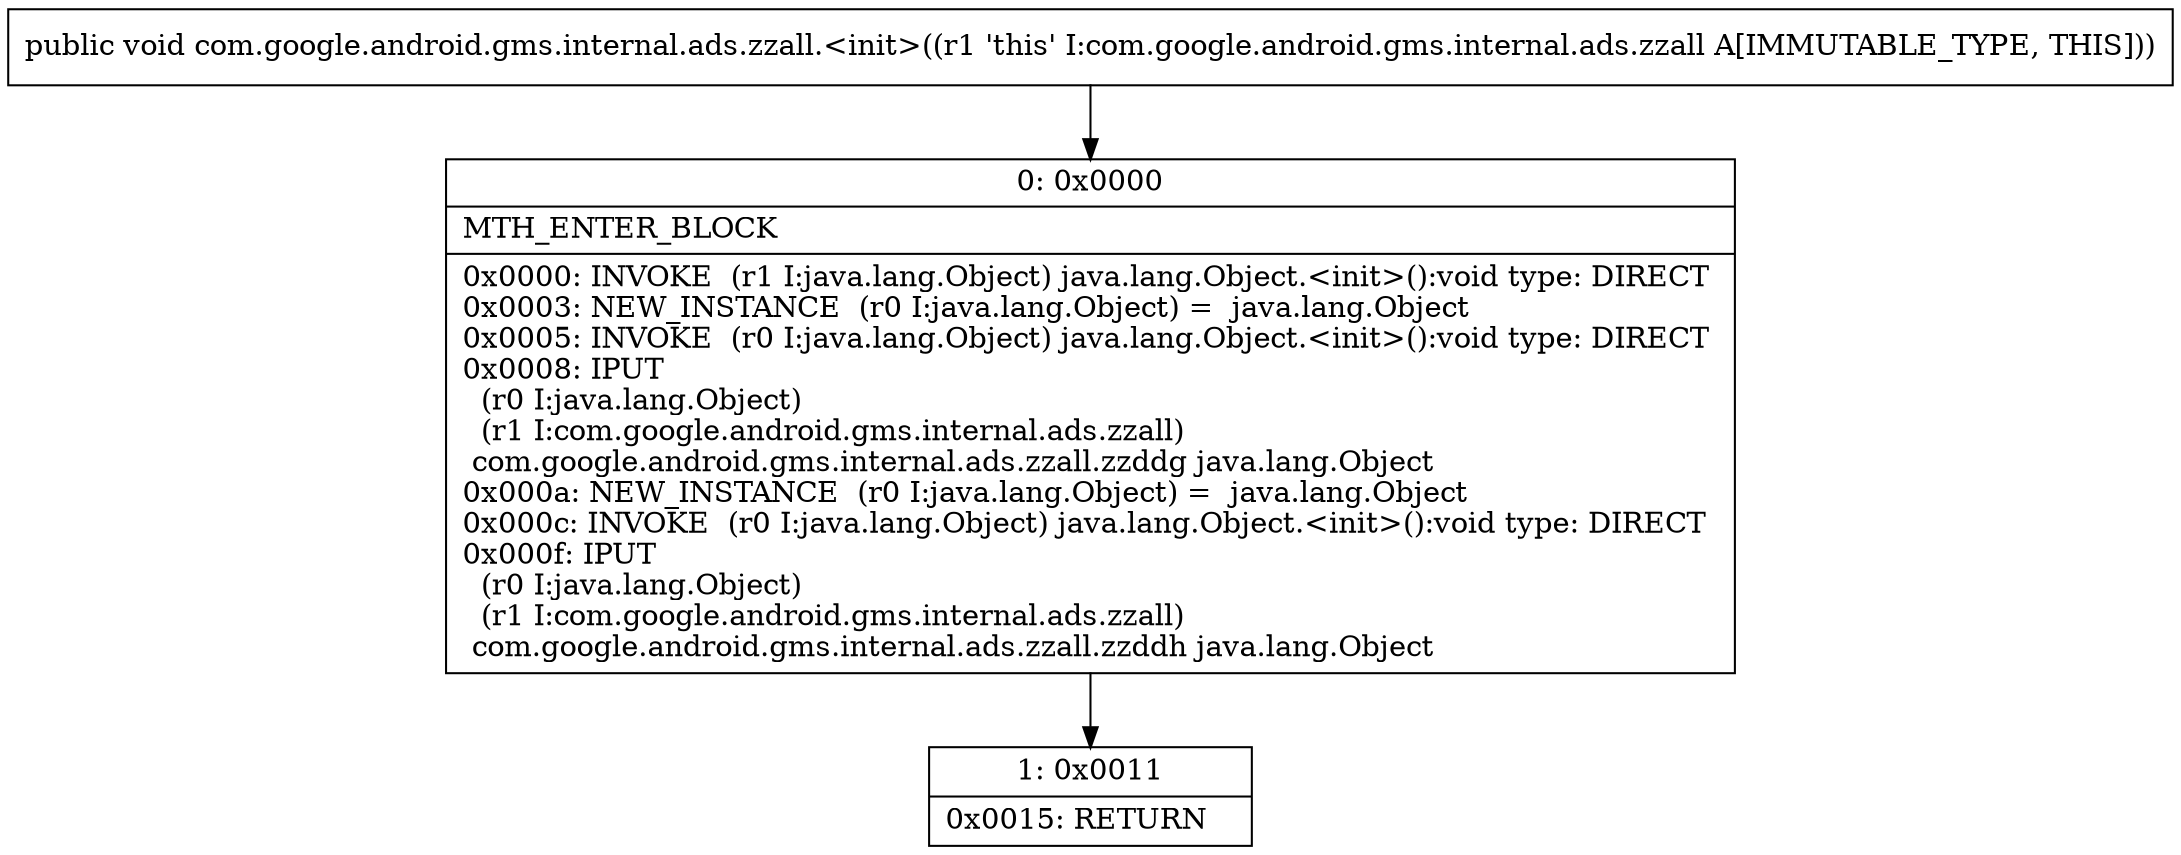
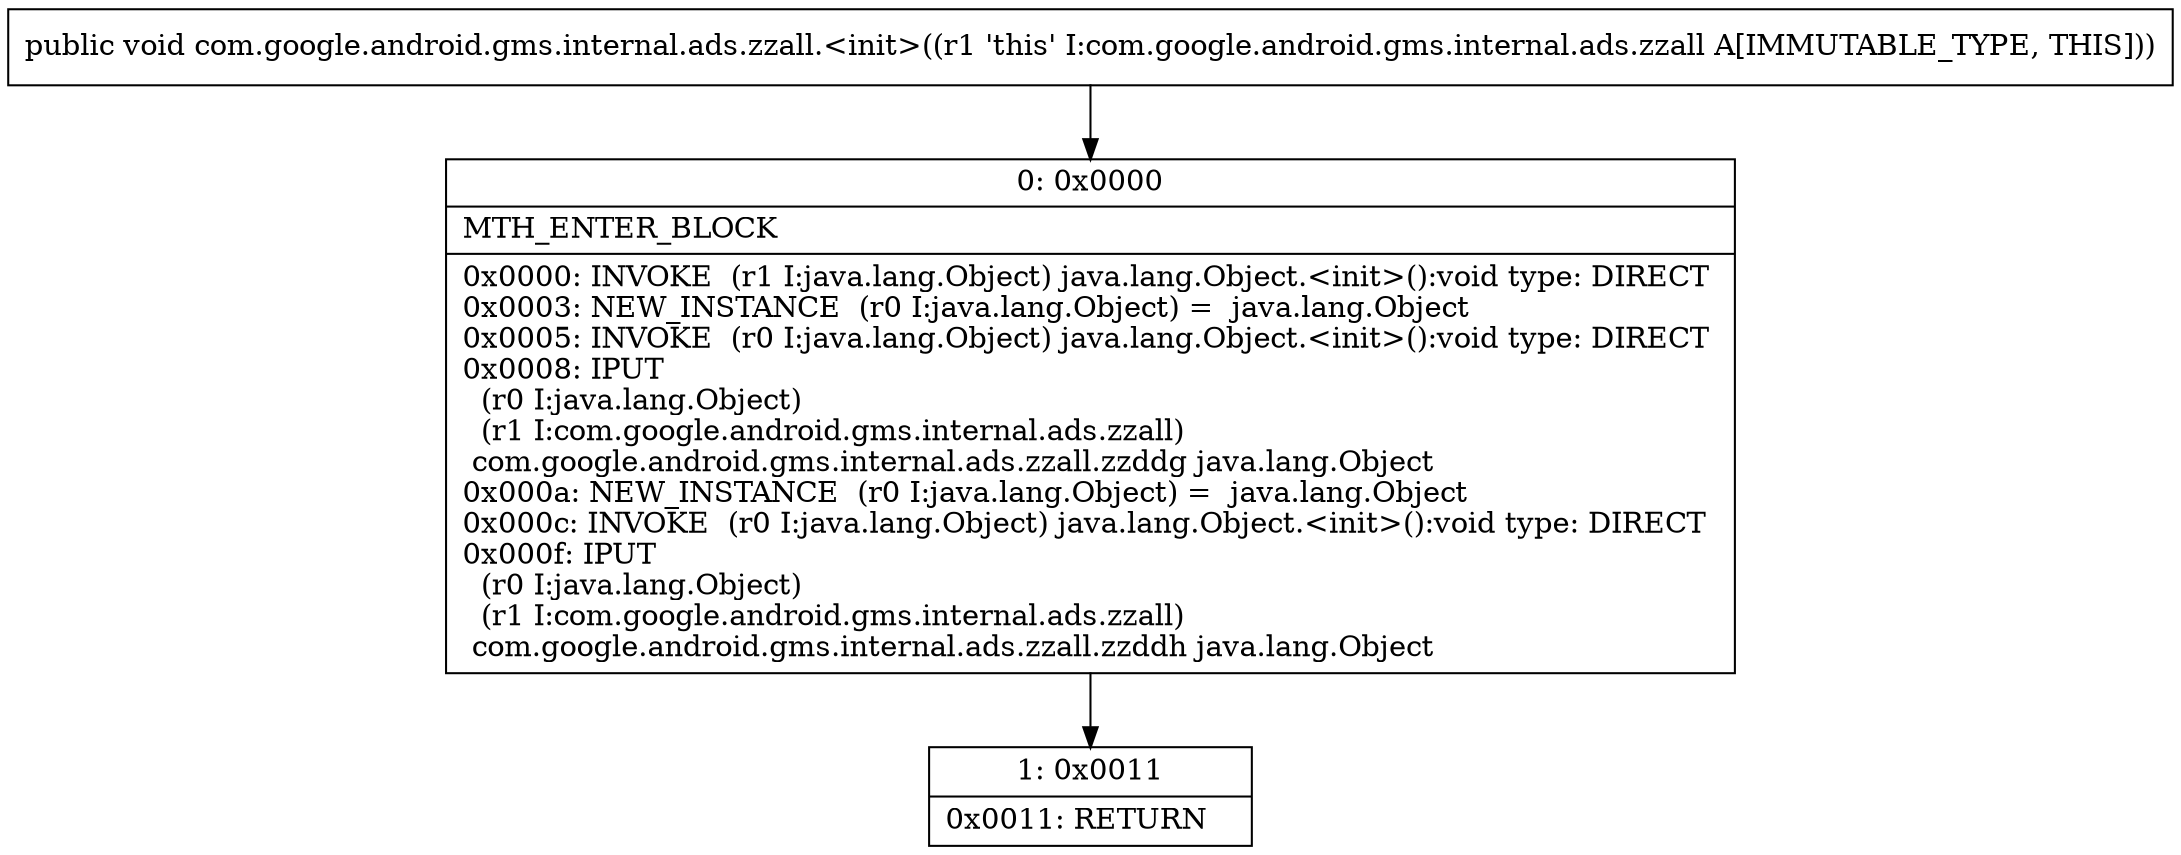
(1090, 820) -> (1090, 820)
